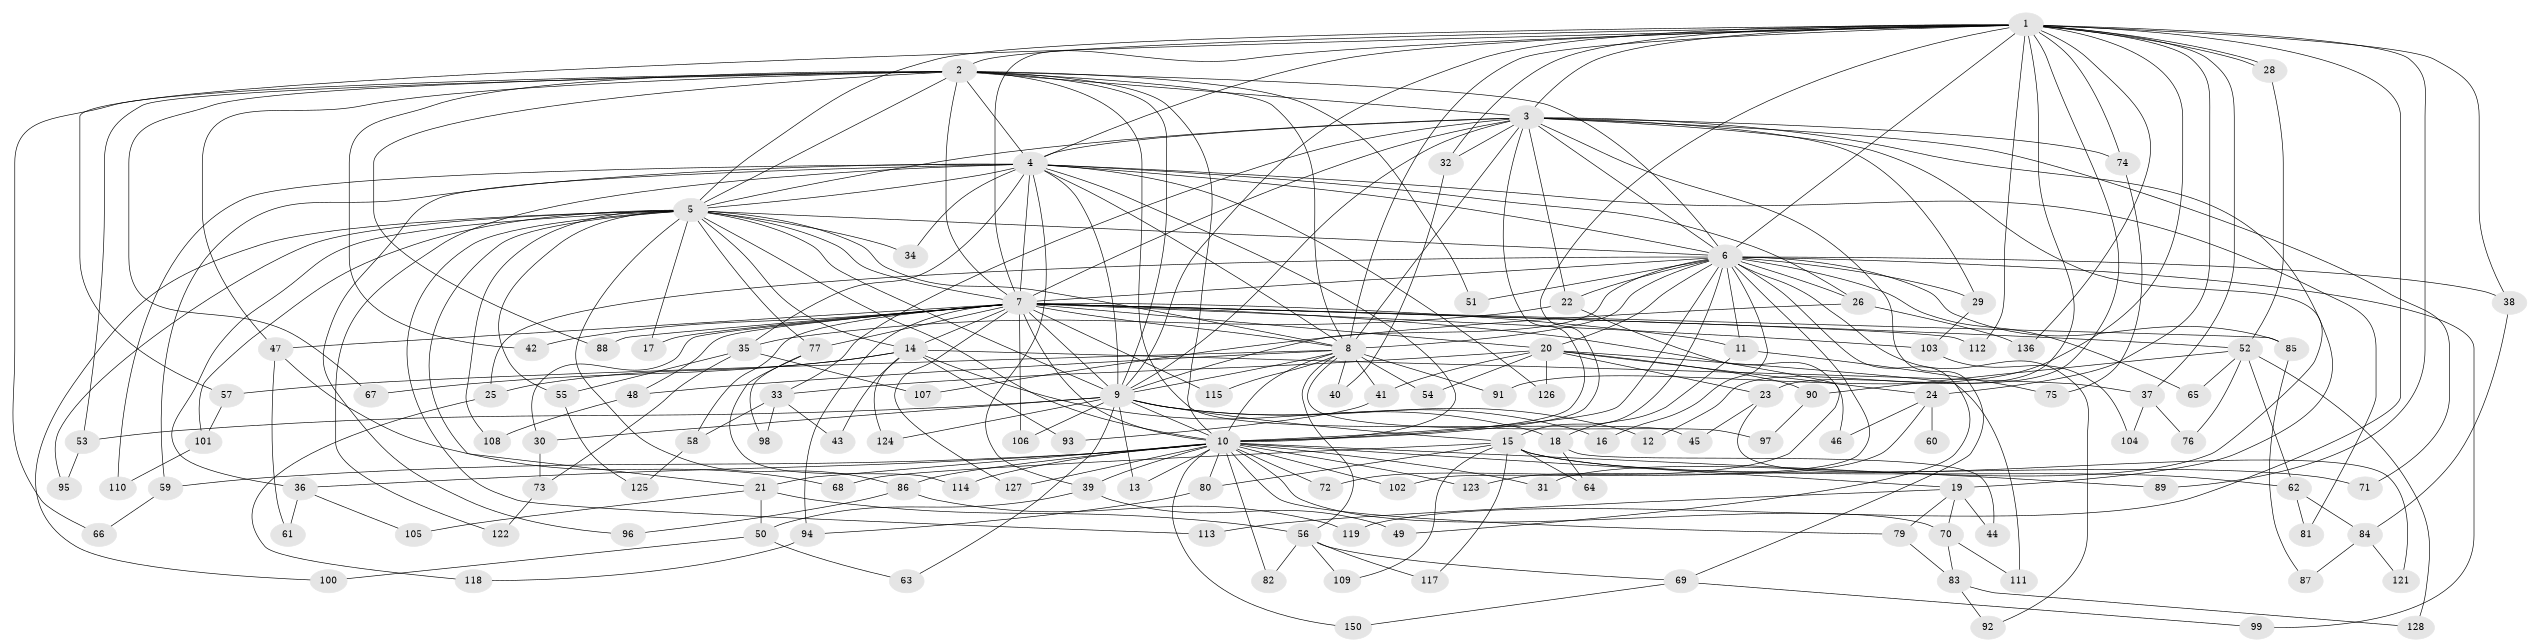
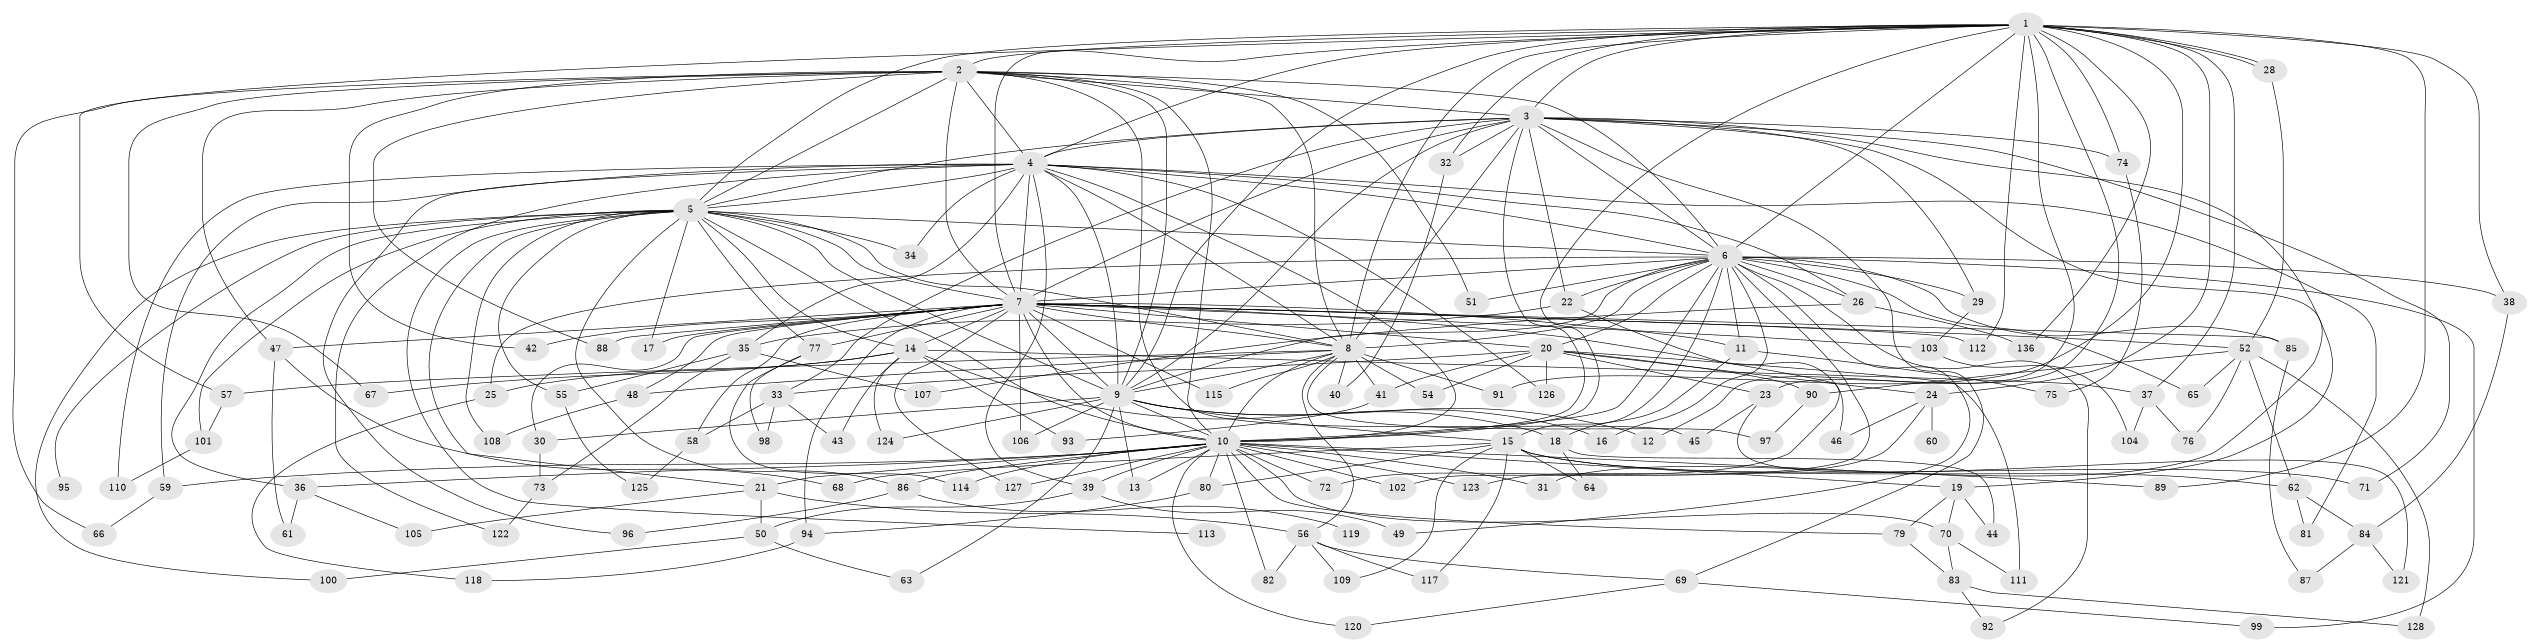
(82, 442) -> none
(2224, 487) -> none
(1582, 505) -> none
(1353, 628) -> (1353, 628)
